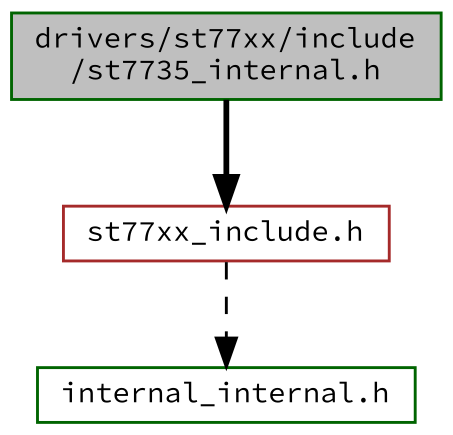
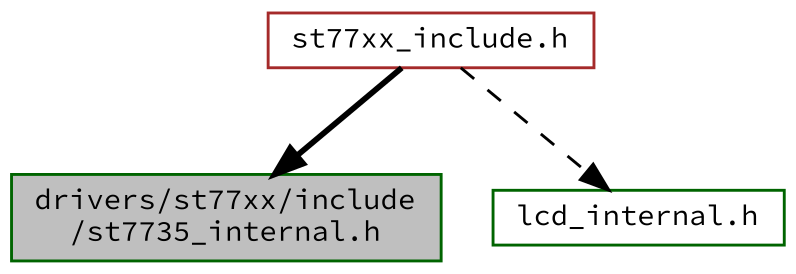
(226, 138) -> (349, 112)
(226, 395) -> (639, 218)
